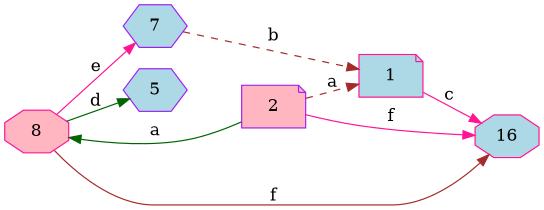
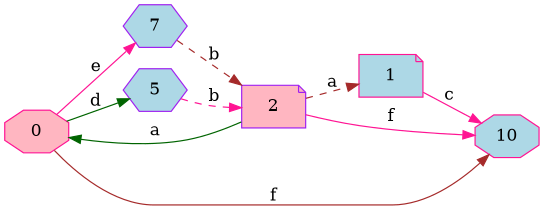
(265, 49) -> (204, 59)
none -> (205, 105)
(37, 132) -> (37, 132)
(507, 136) -> (507, 136)
